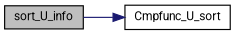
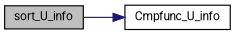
(178, 17) -> (178, 17)
